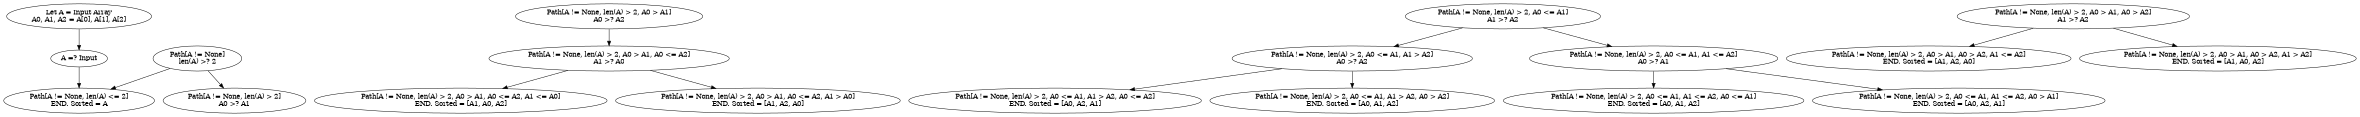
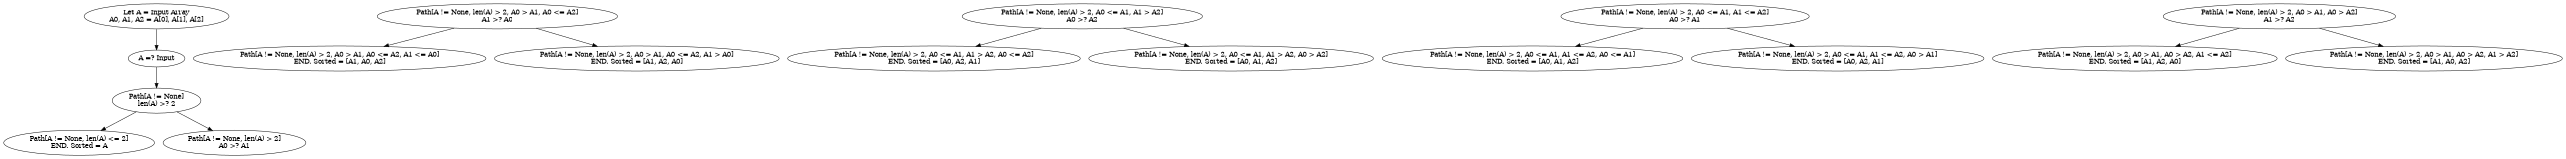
(609, 16) -> none
(1503, 16) -> none
(79, 75) -> (157, 75)
